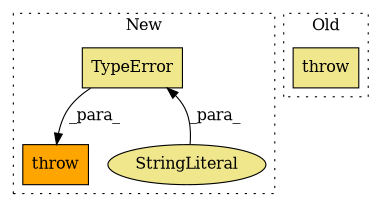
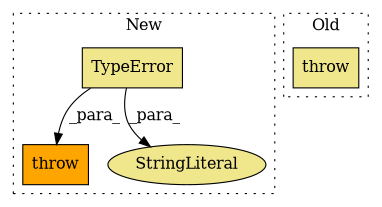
(188, 118) -> (126, 116)
